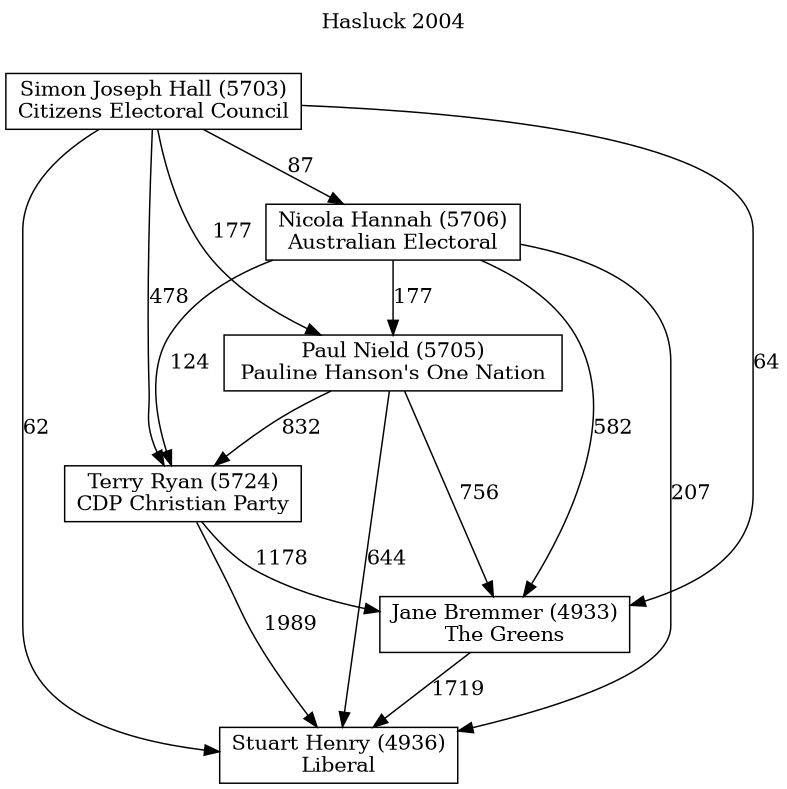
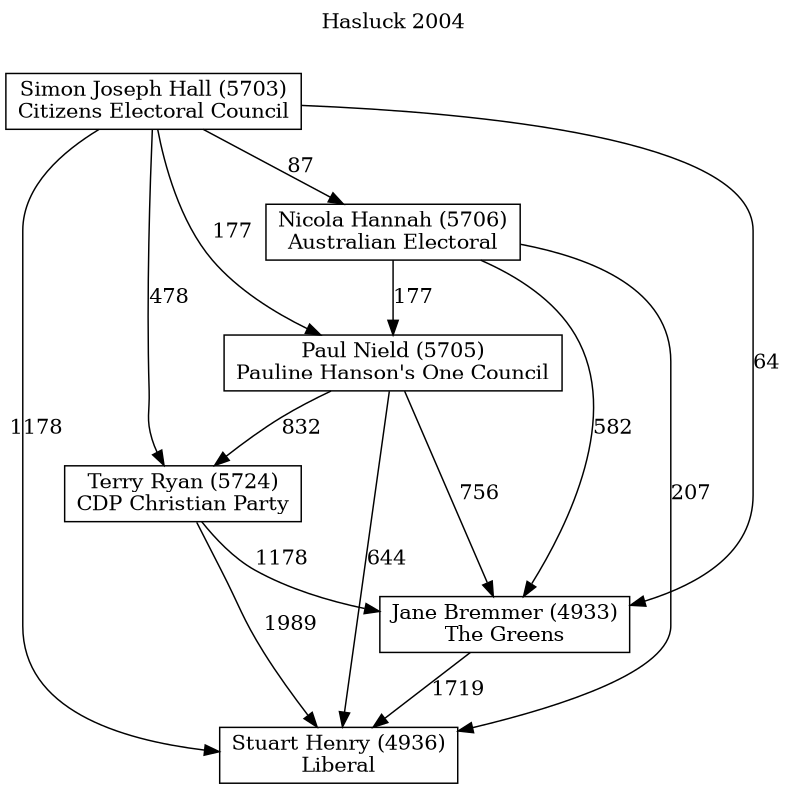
(173, 331) -> none
(393, 363) -> (393, 363)
(37, 428) -> (37, 428)
